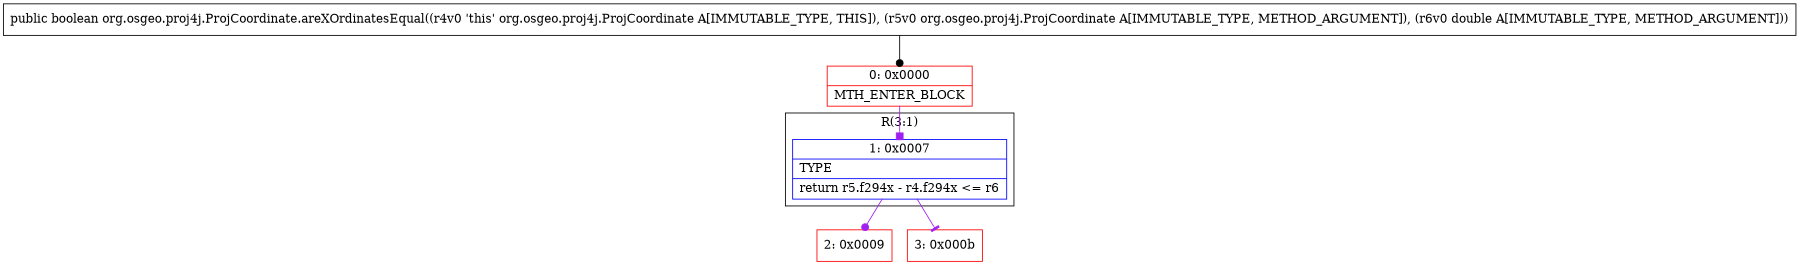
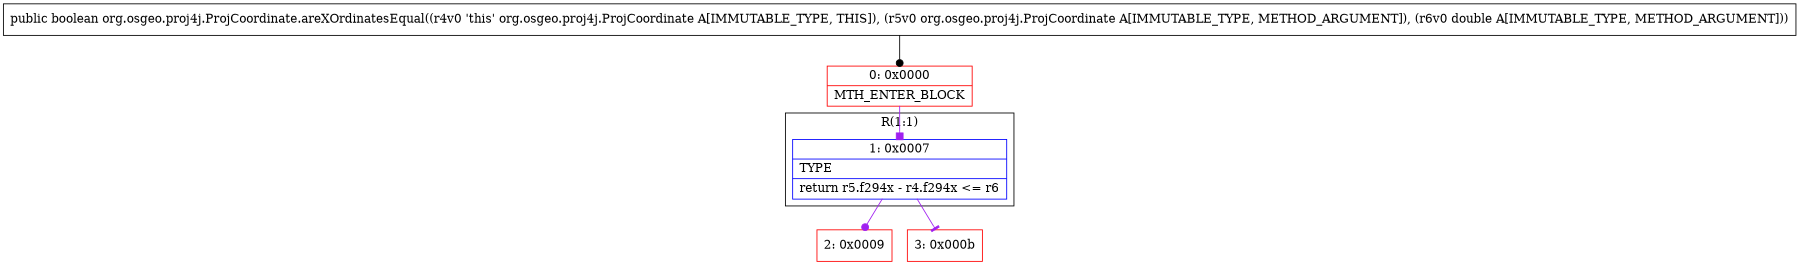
(900, 123) -> (900, 123)
